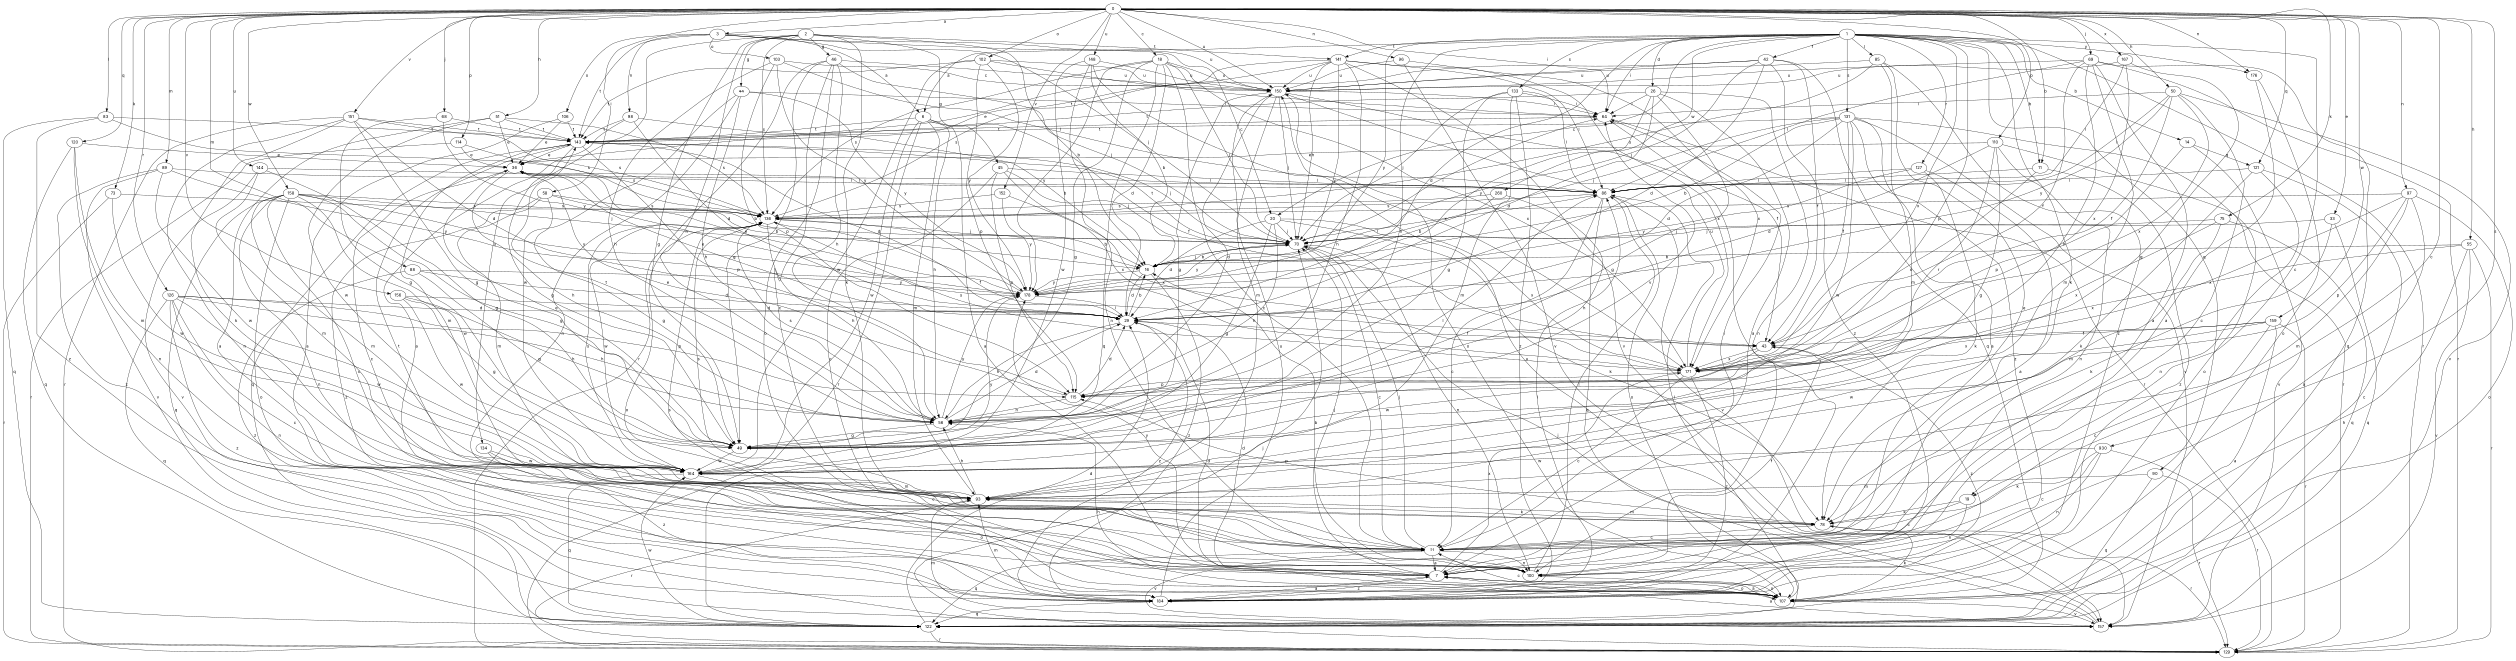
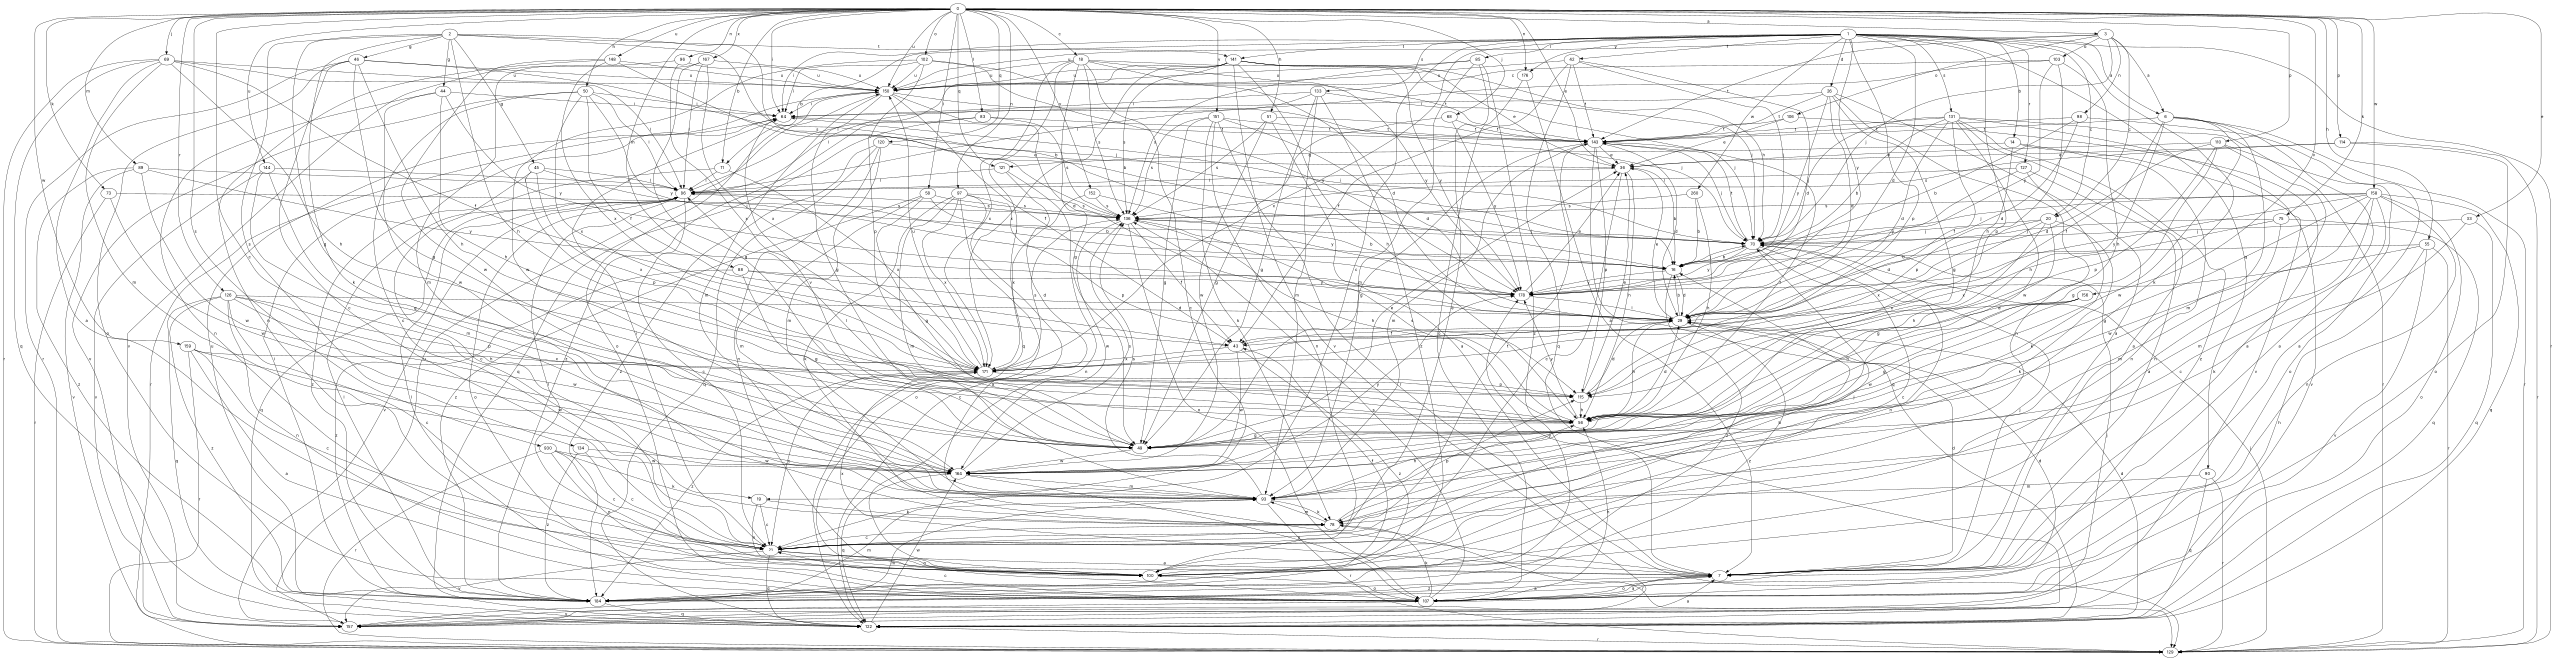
(505, 142) -> (1332, 11)
(1939, 270) -> (2096, 270)
(1188, 320) -> (1223, 272)
(2020, 334) -> none
(2064, 356) -> (937, 496)
none -> (614, 381)
none -> (1842, 482)
none -> (2148, 538)
(1828, 551) -> (647, 327)
